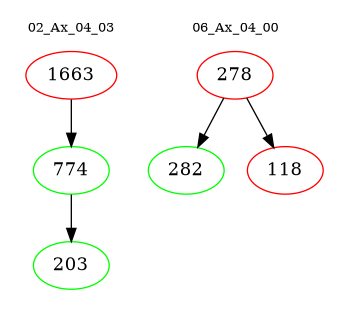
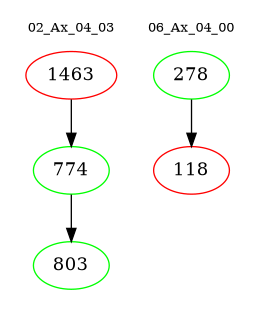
(71, 75) -> (71, 75)
(235, 75) -> (192, 75)
(186, 170) -> none
(71, 265) -> (71, 265)
